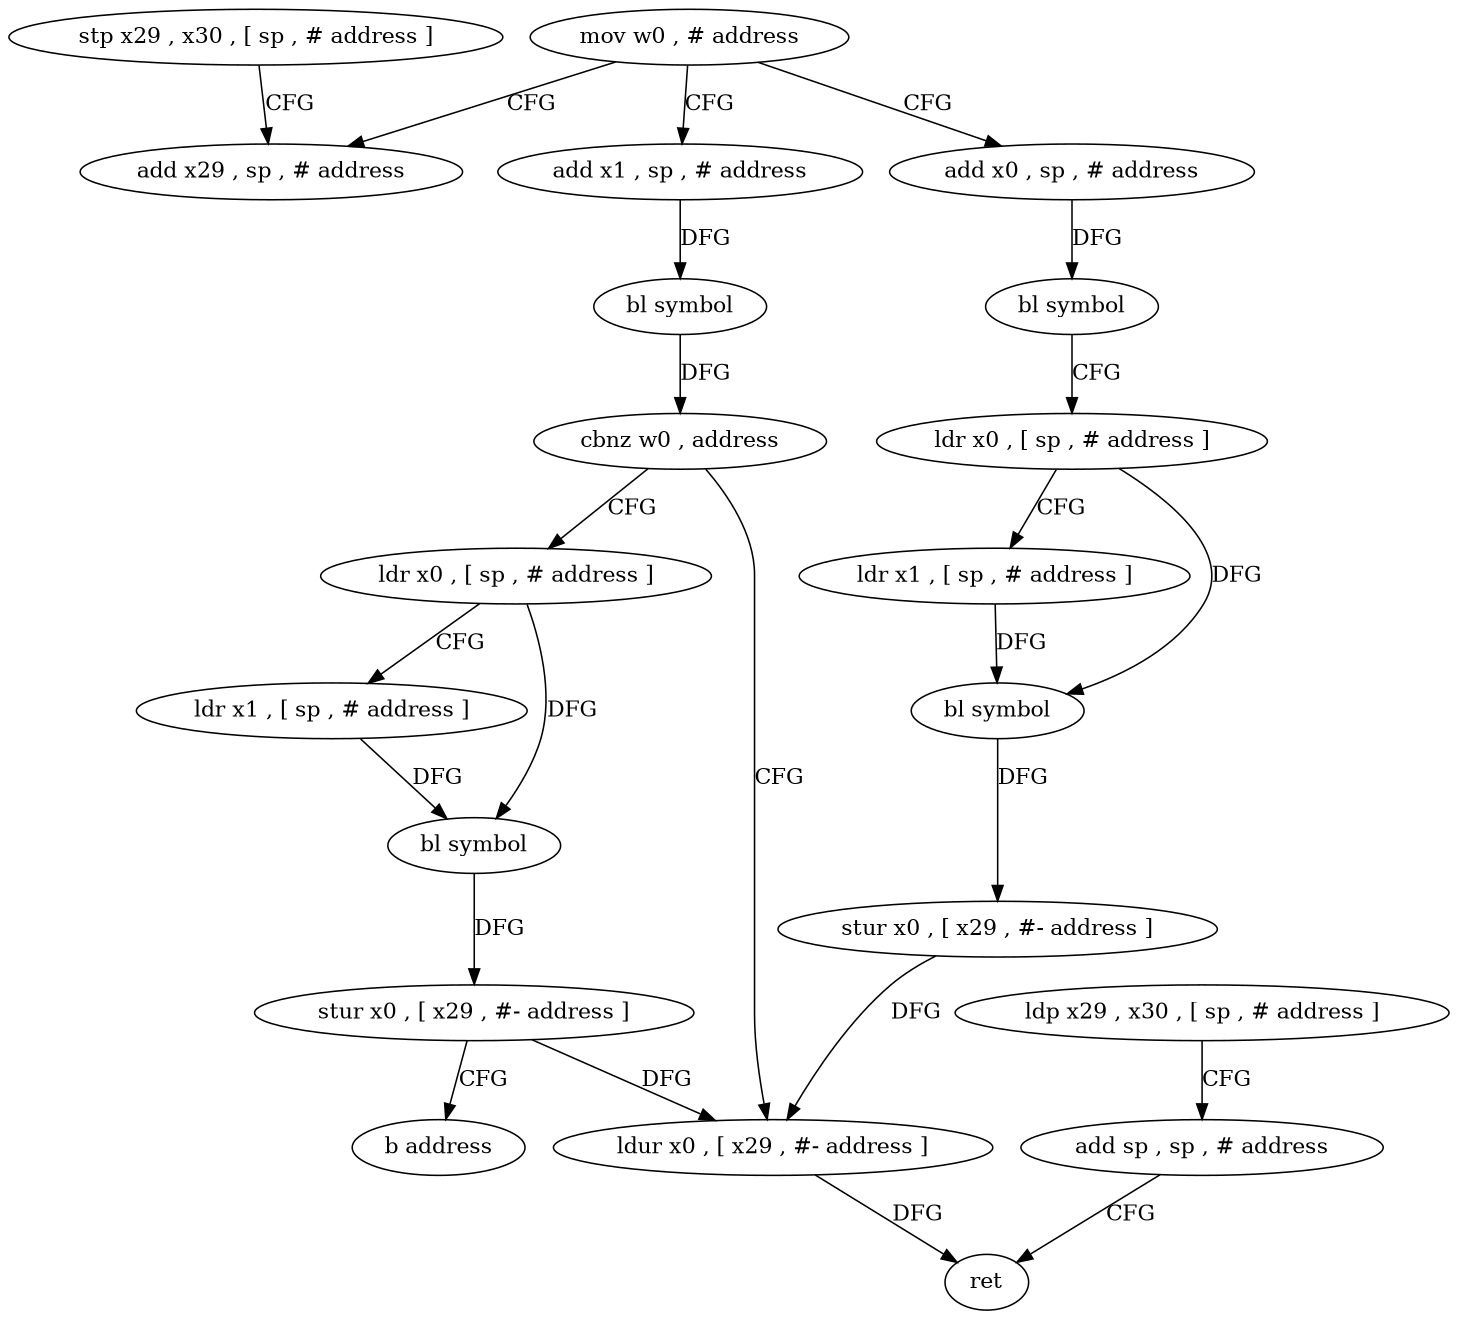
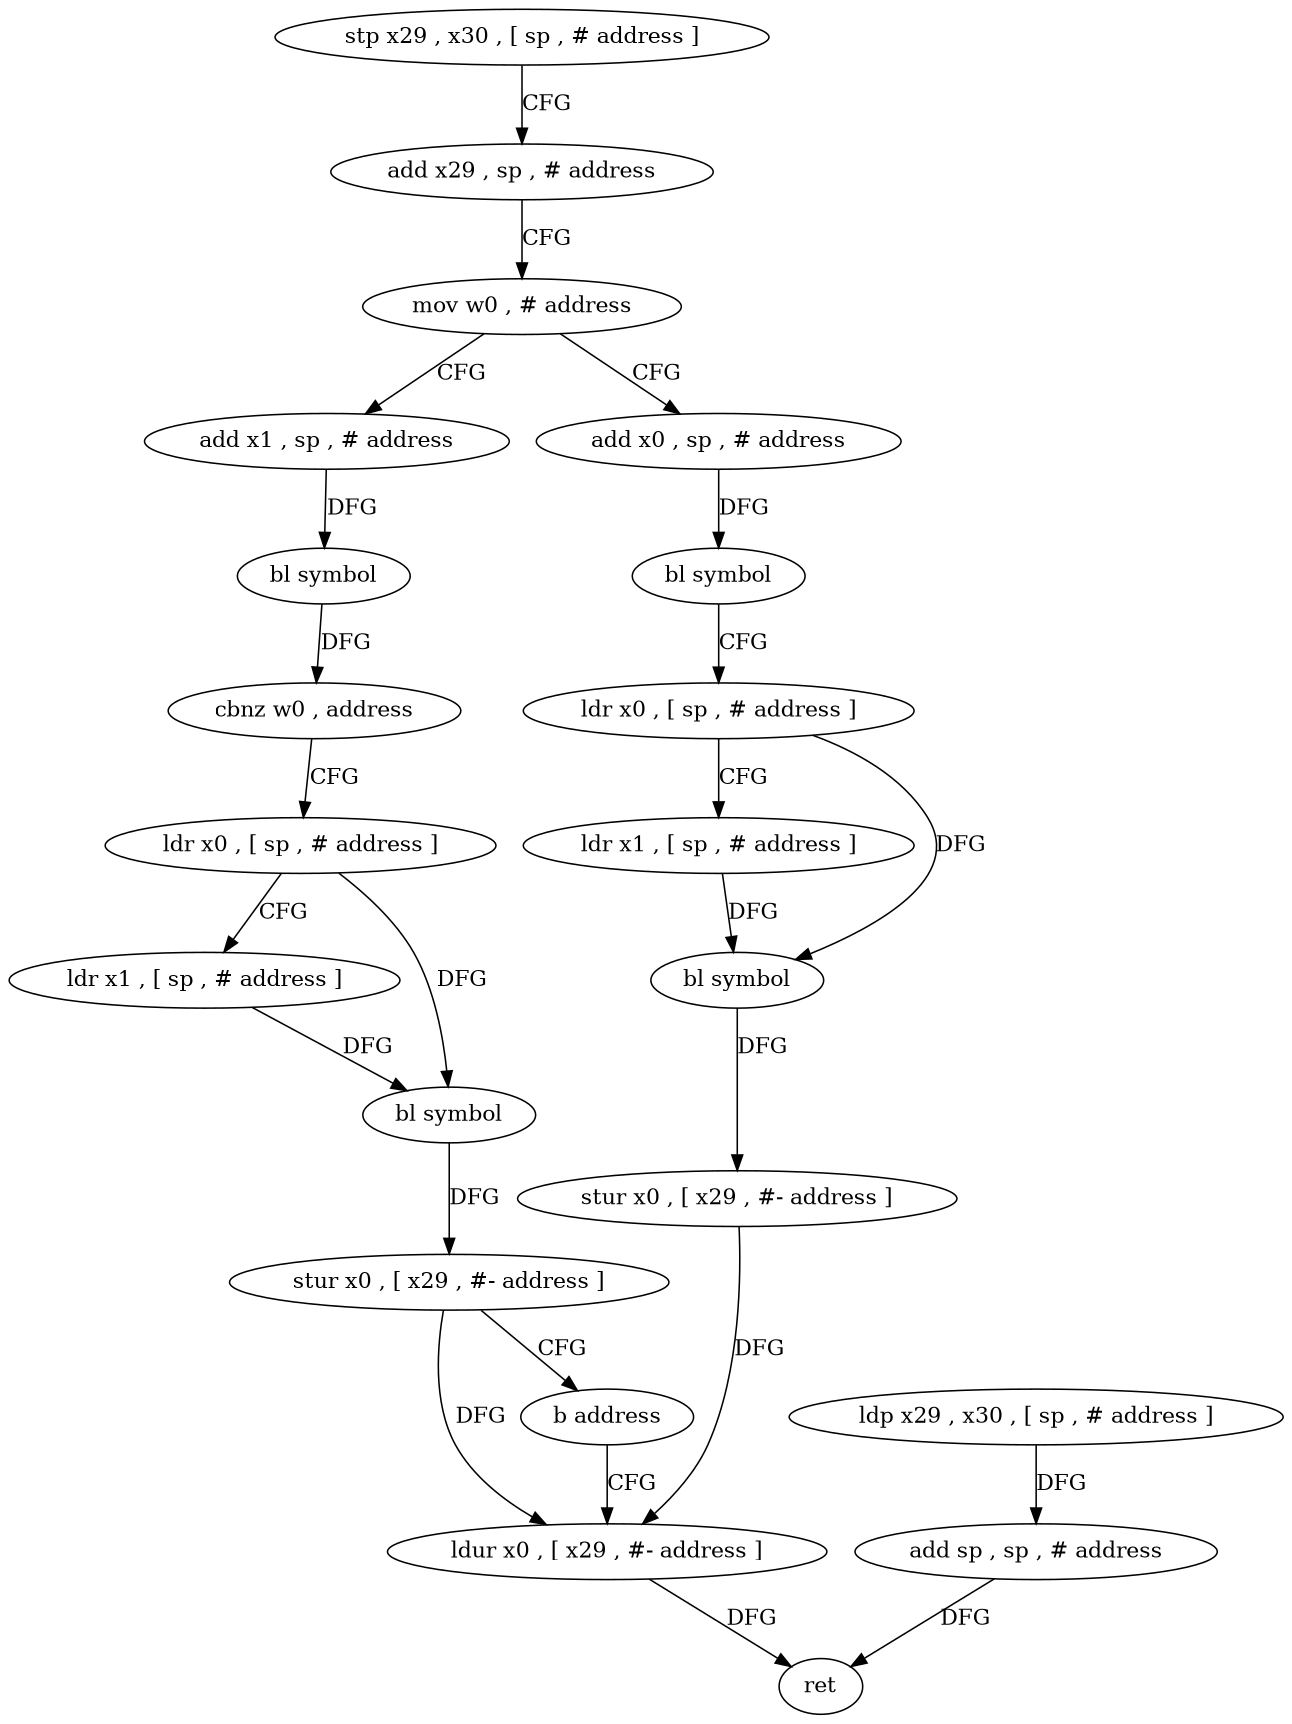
(489, 102) -> (522, 231)
(755, 780) -> (607, 1477)
(1227, 1080) -> (1062, 1484)
(1131, 1215) -> (966, 1619)
